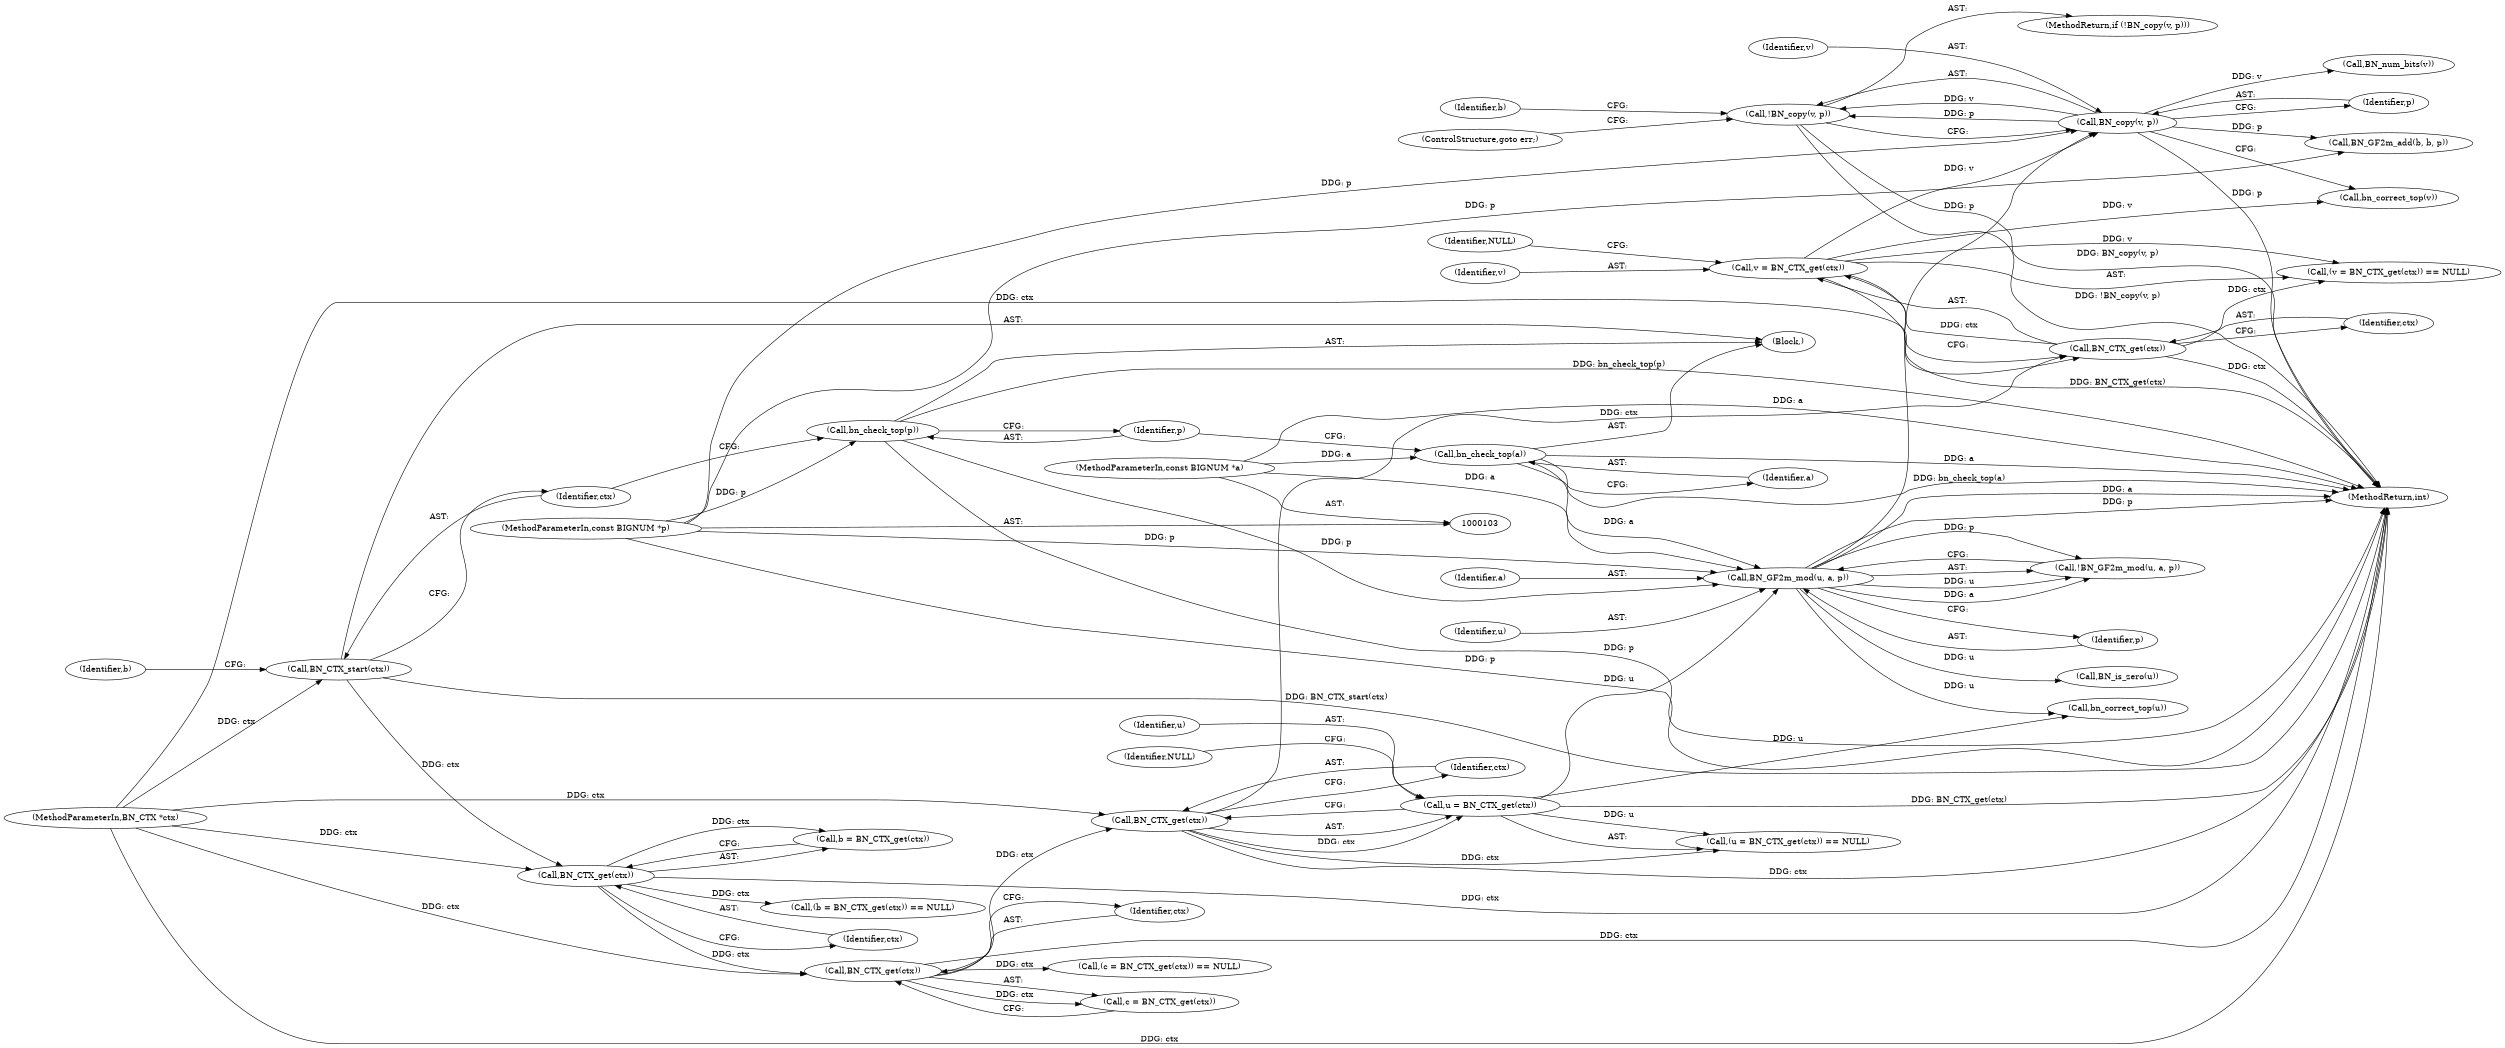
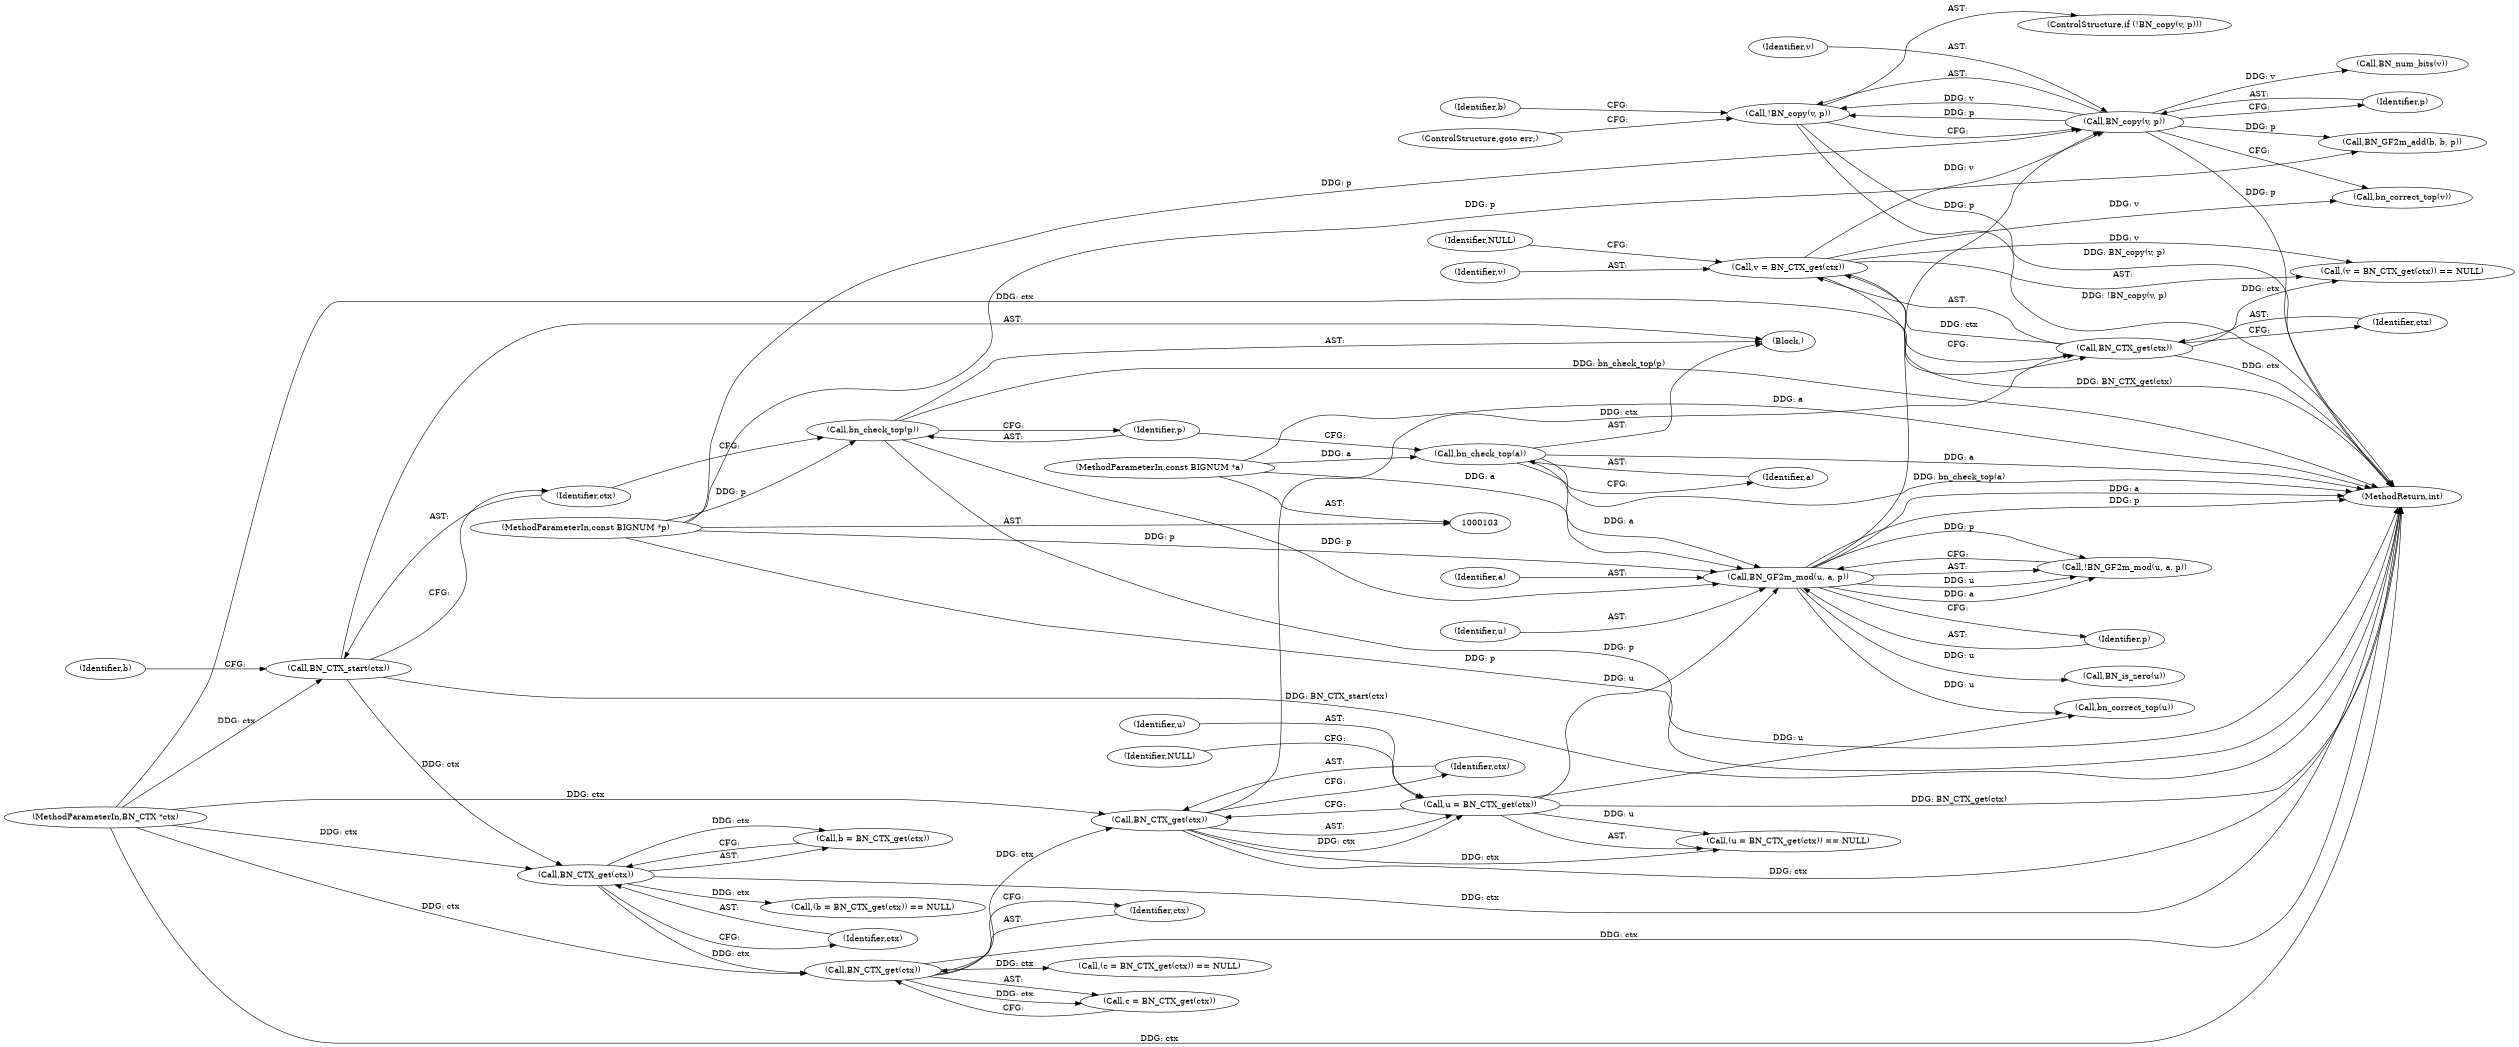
(2118, 26) -> (2124, 25)
